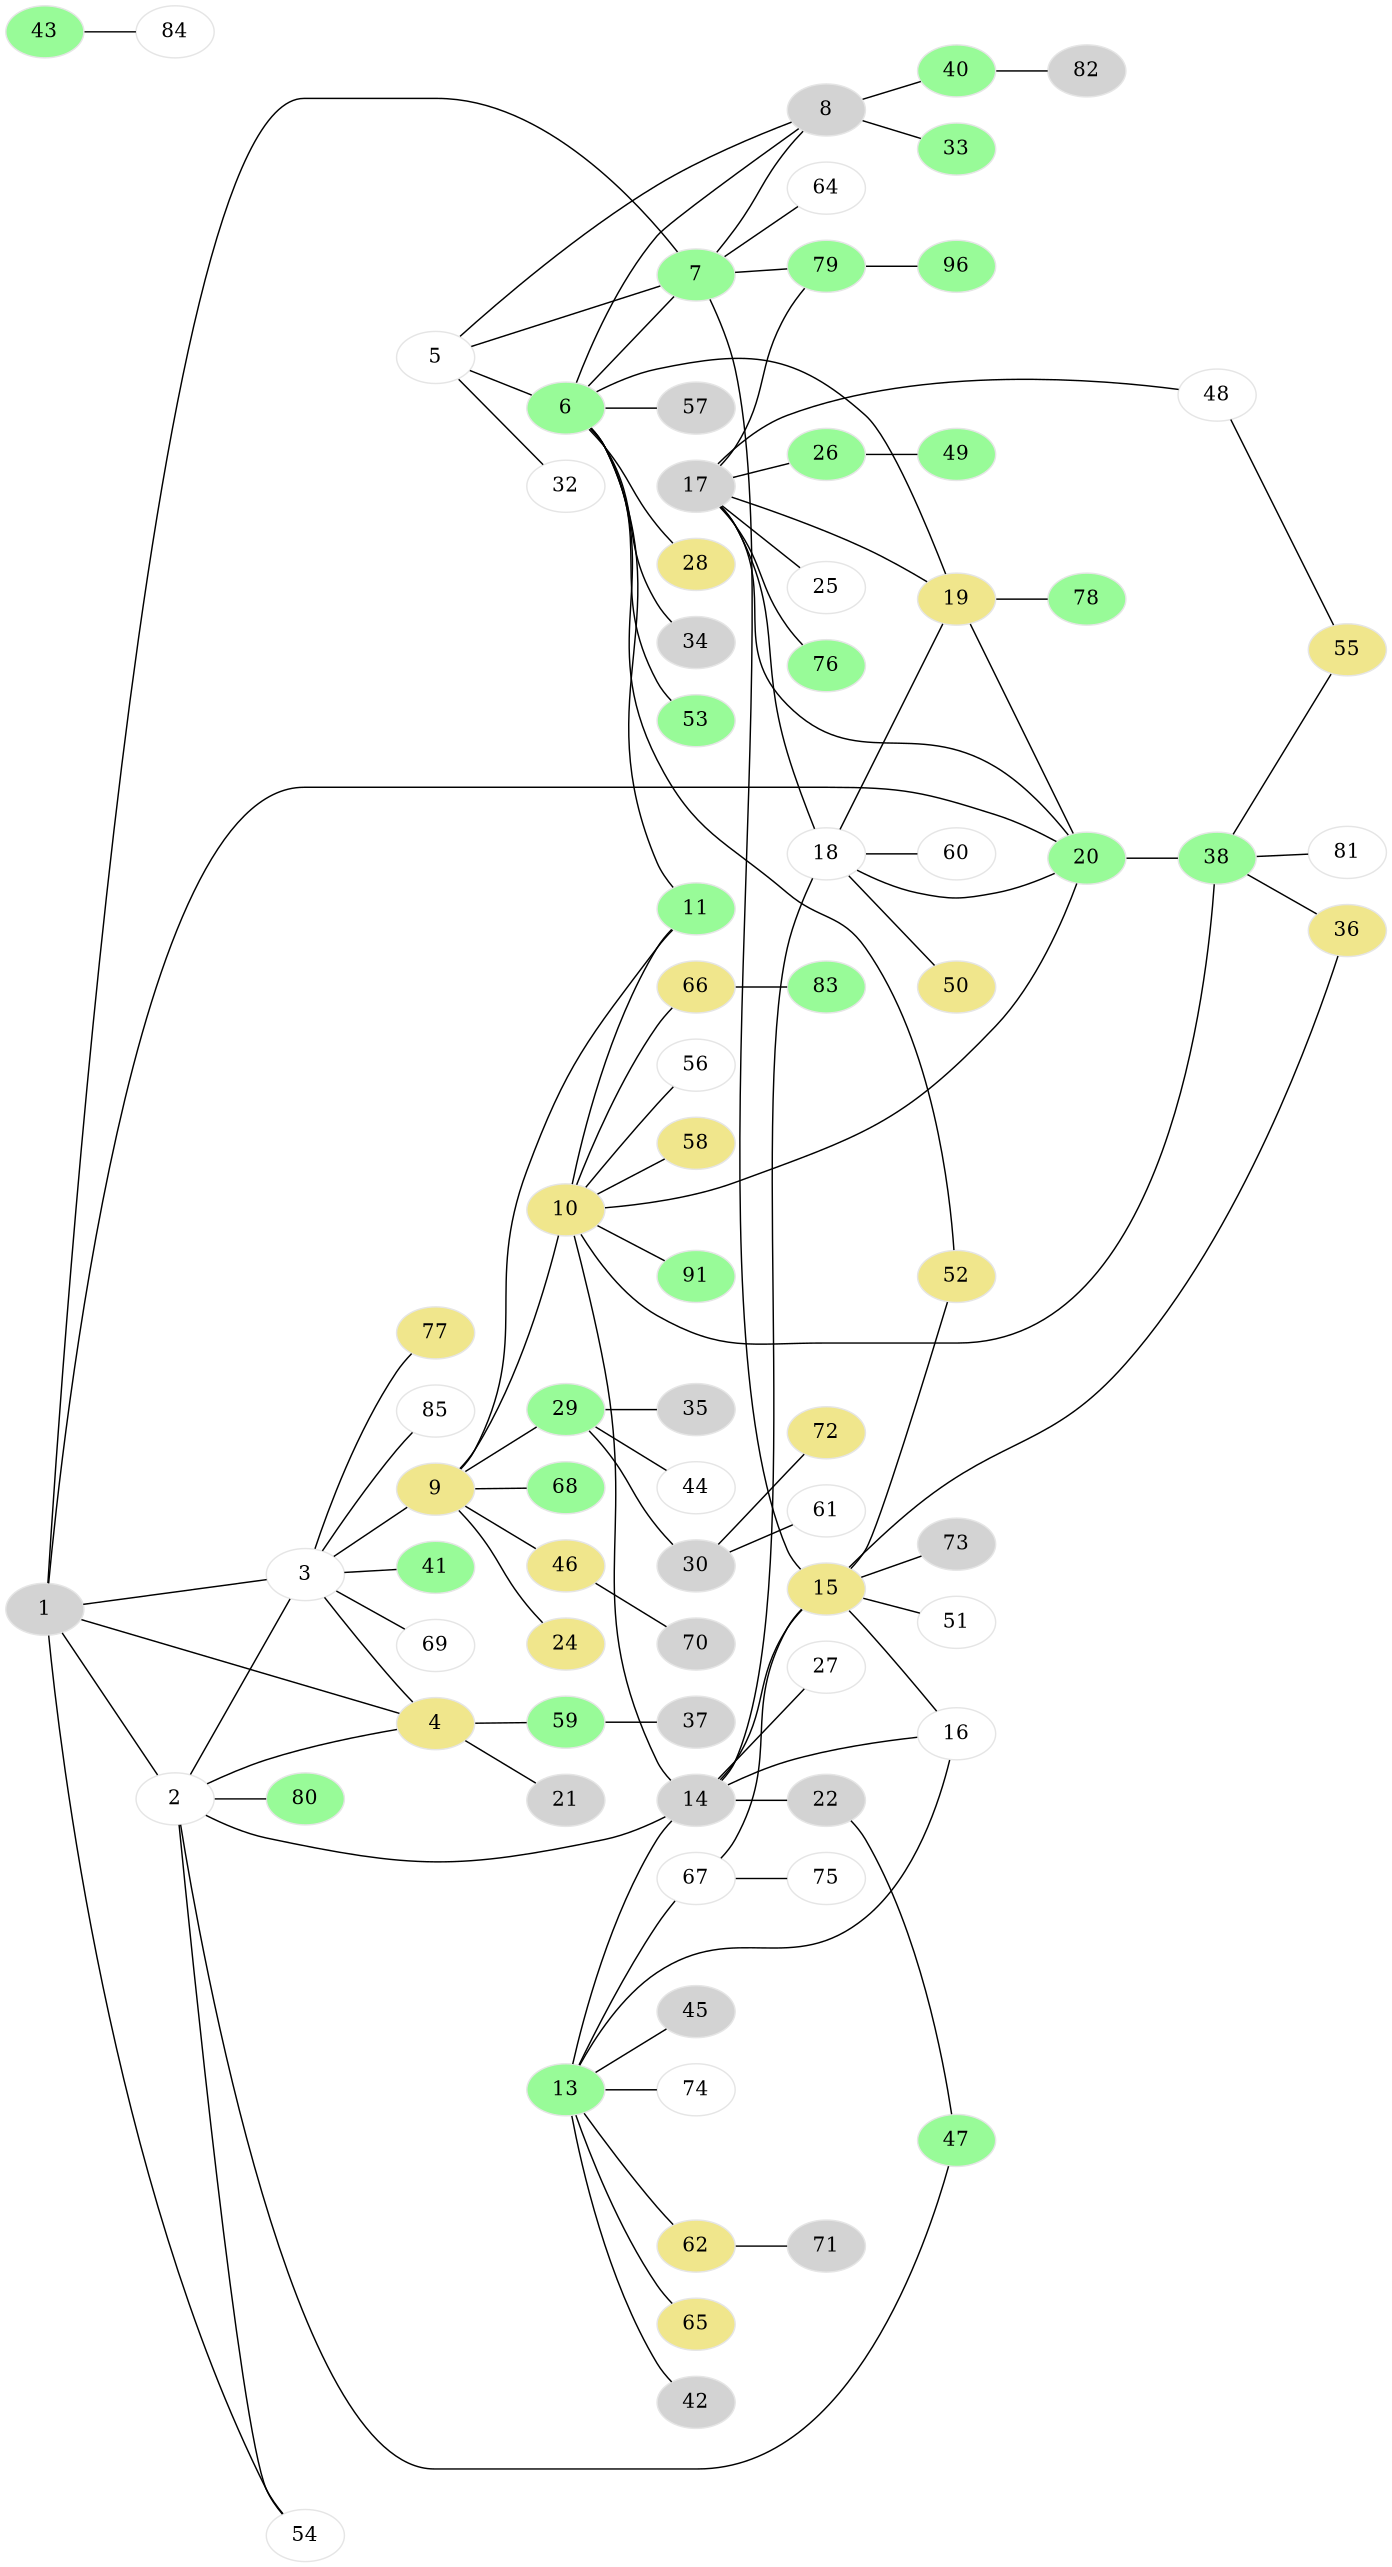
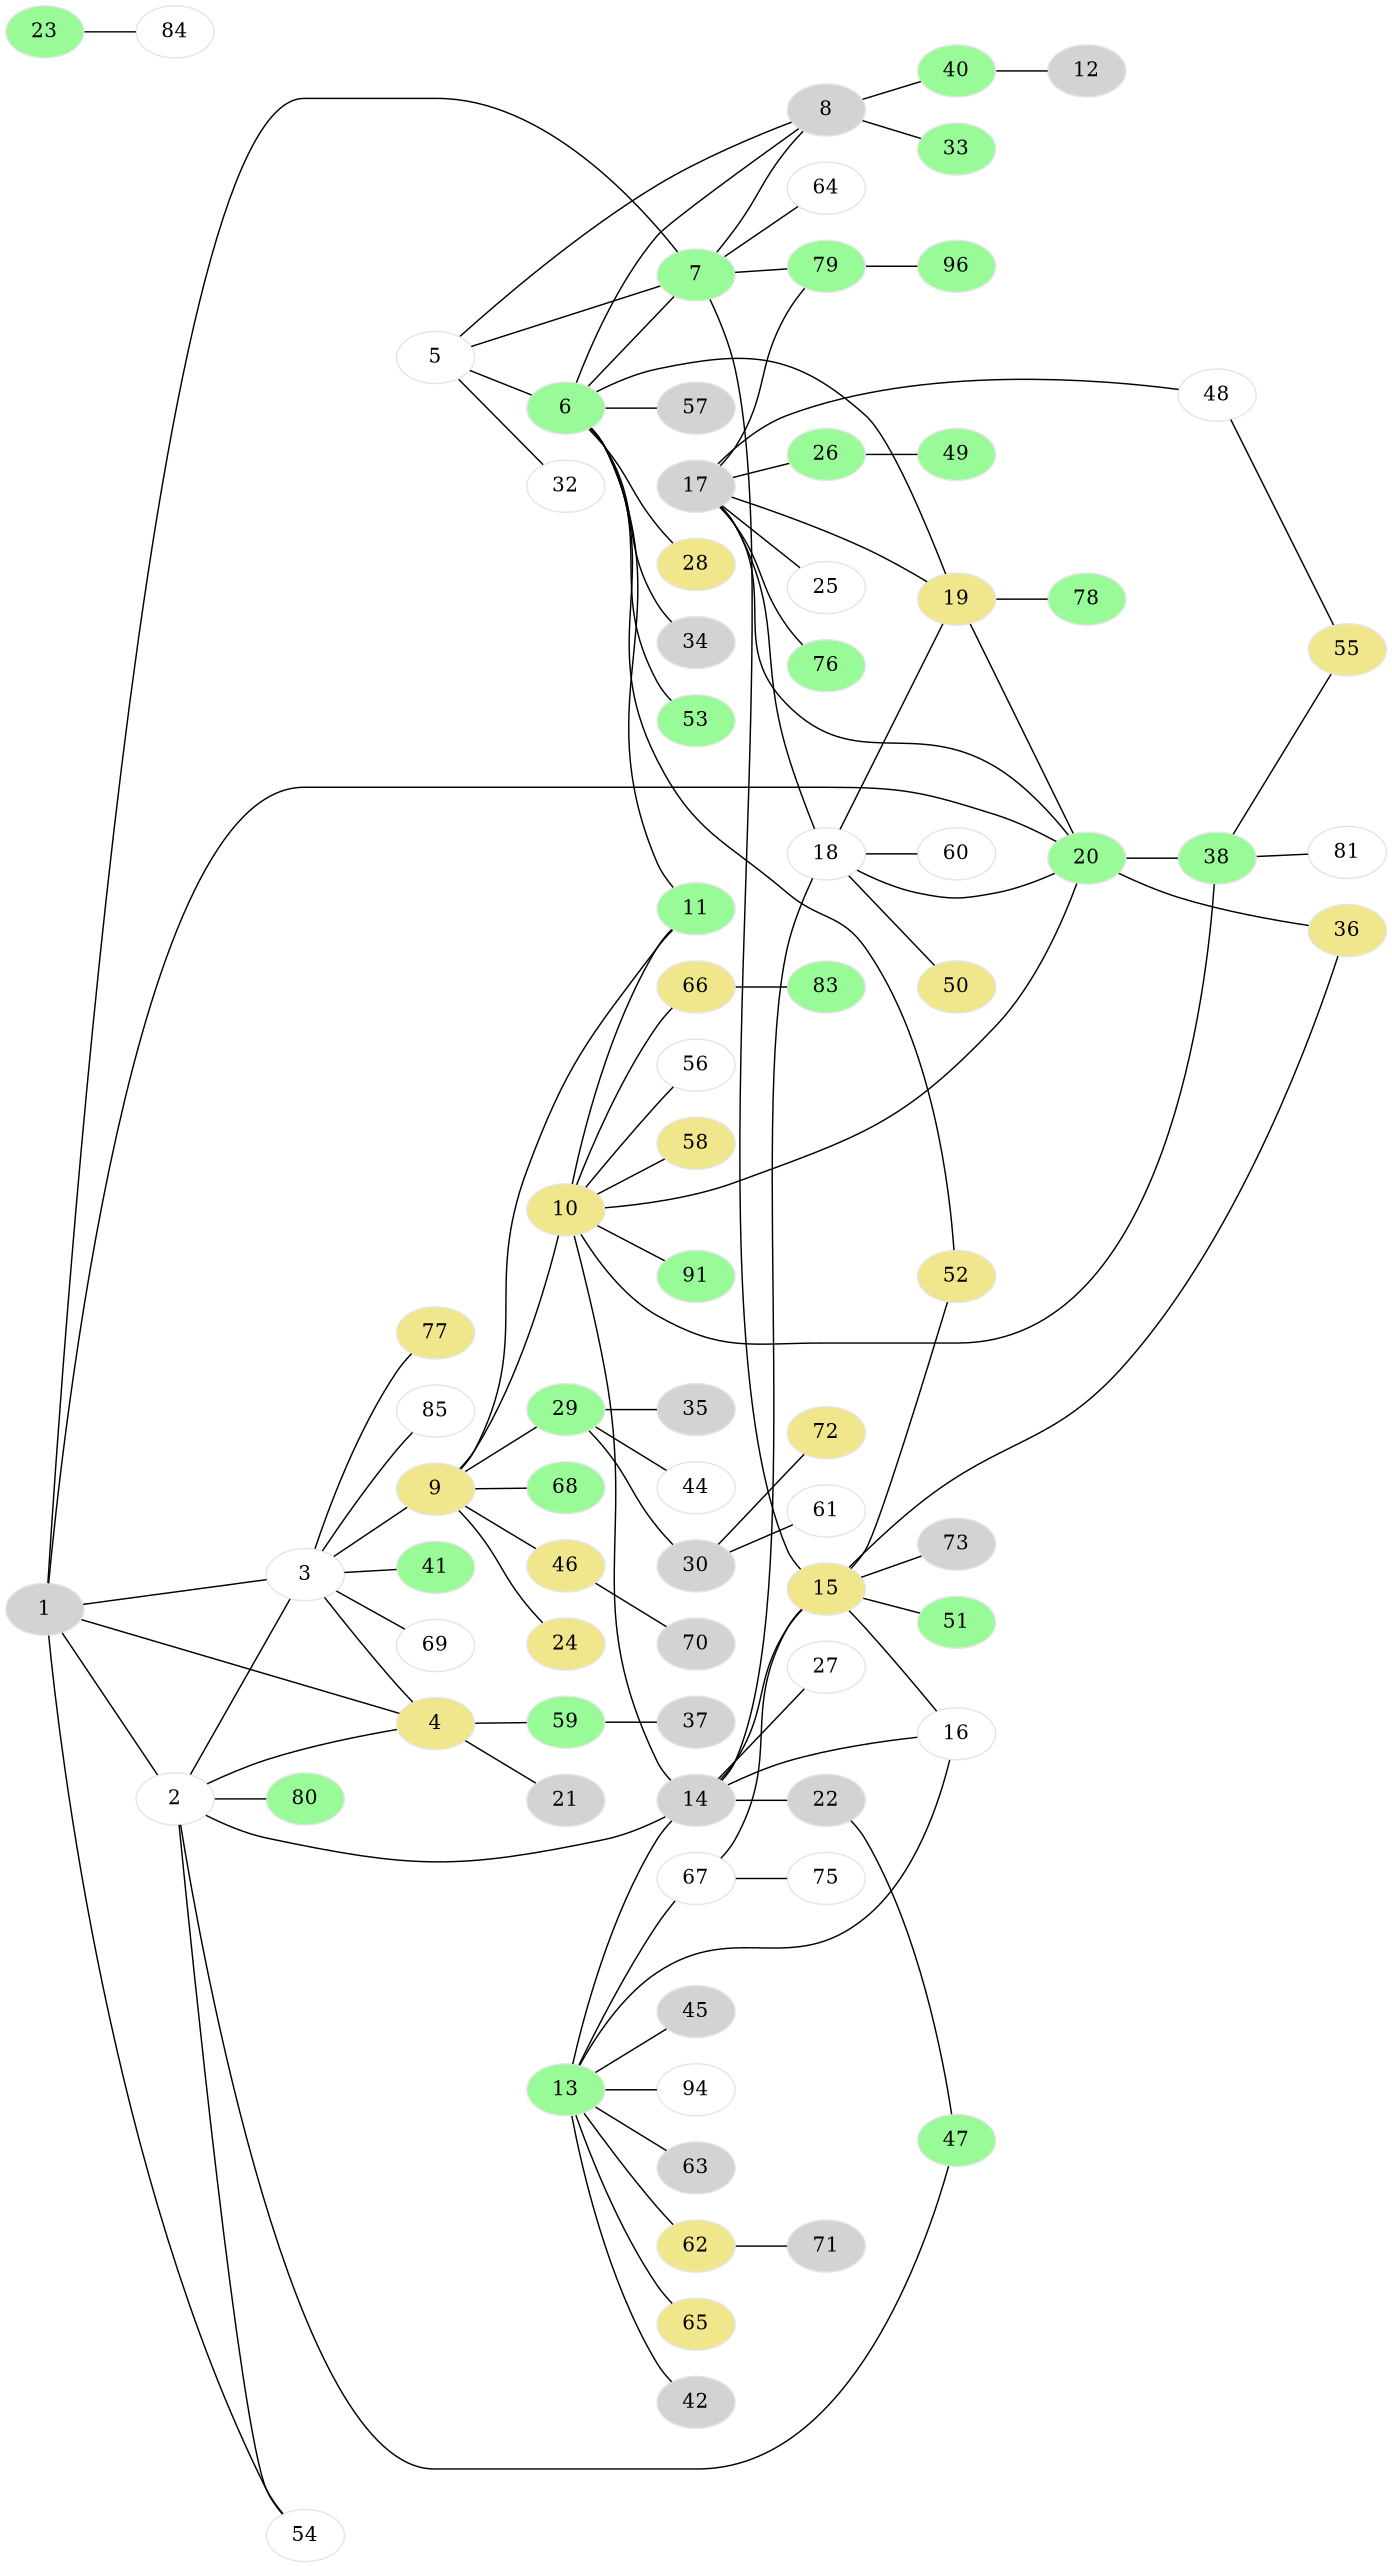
(45, 32) -> (45, 32)
(1087, 71) -> (1087, 71)
(1282, 894) -> (1202, 904)
(957, 1622) -> (957, 1622)
(696, 2090) -> (696, 2090)
none -> (696, 2168)
